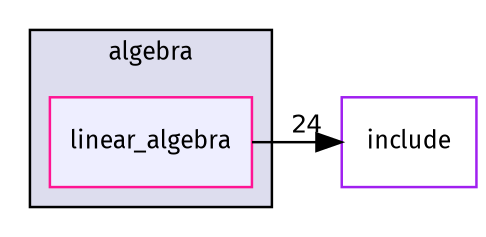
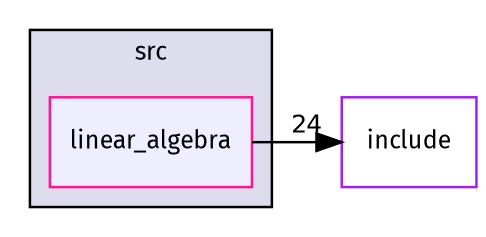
(151, 54) -> (151, 54)
